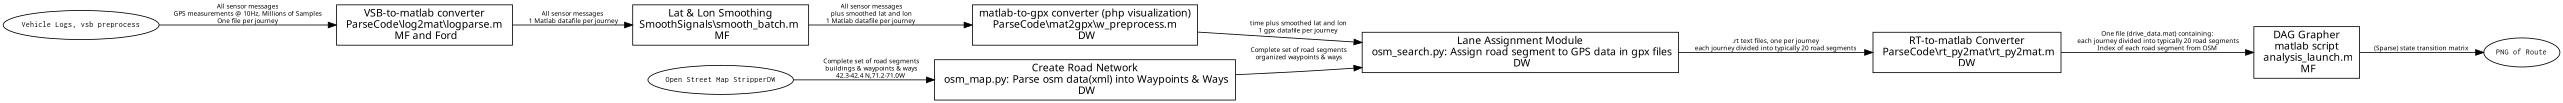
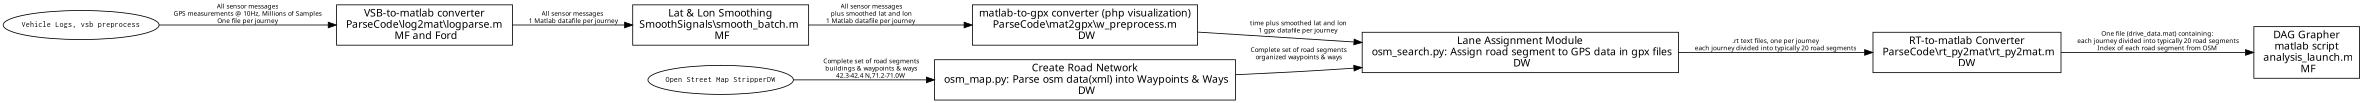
(2522, 52) -> none
